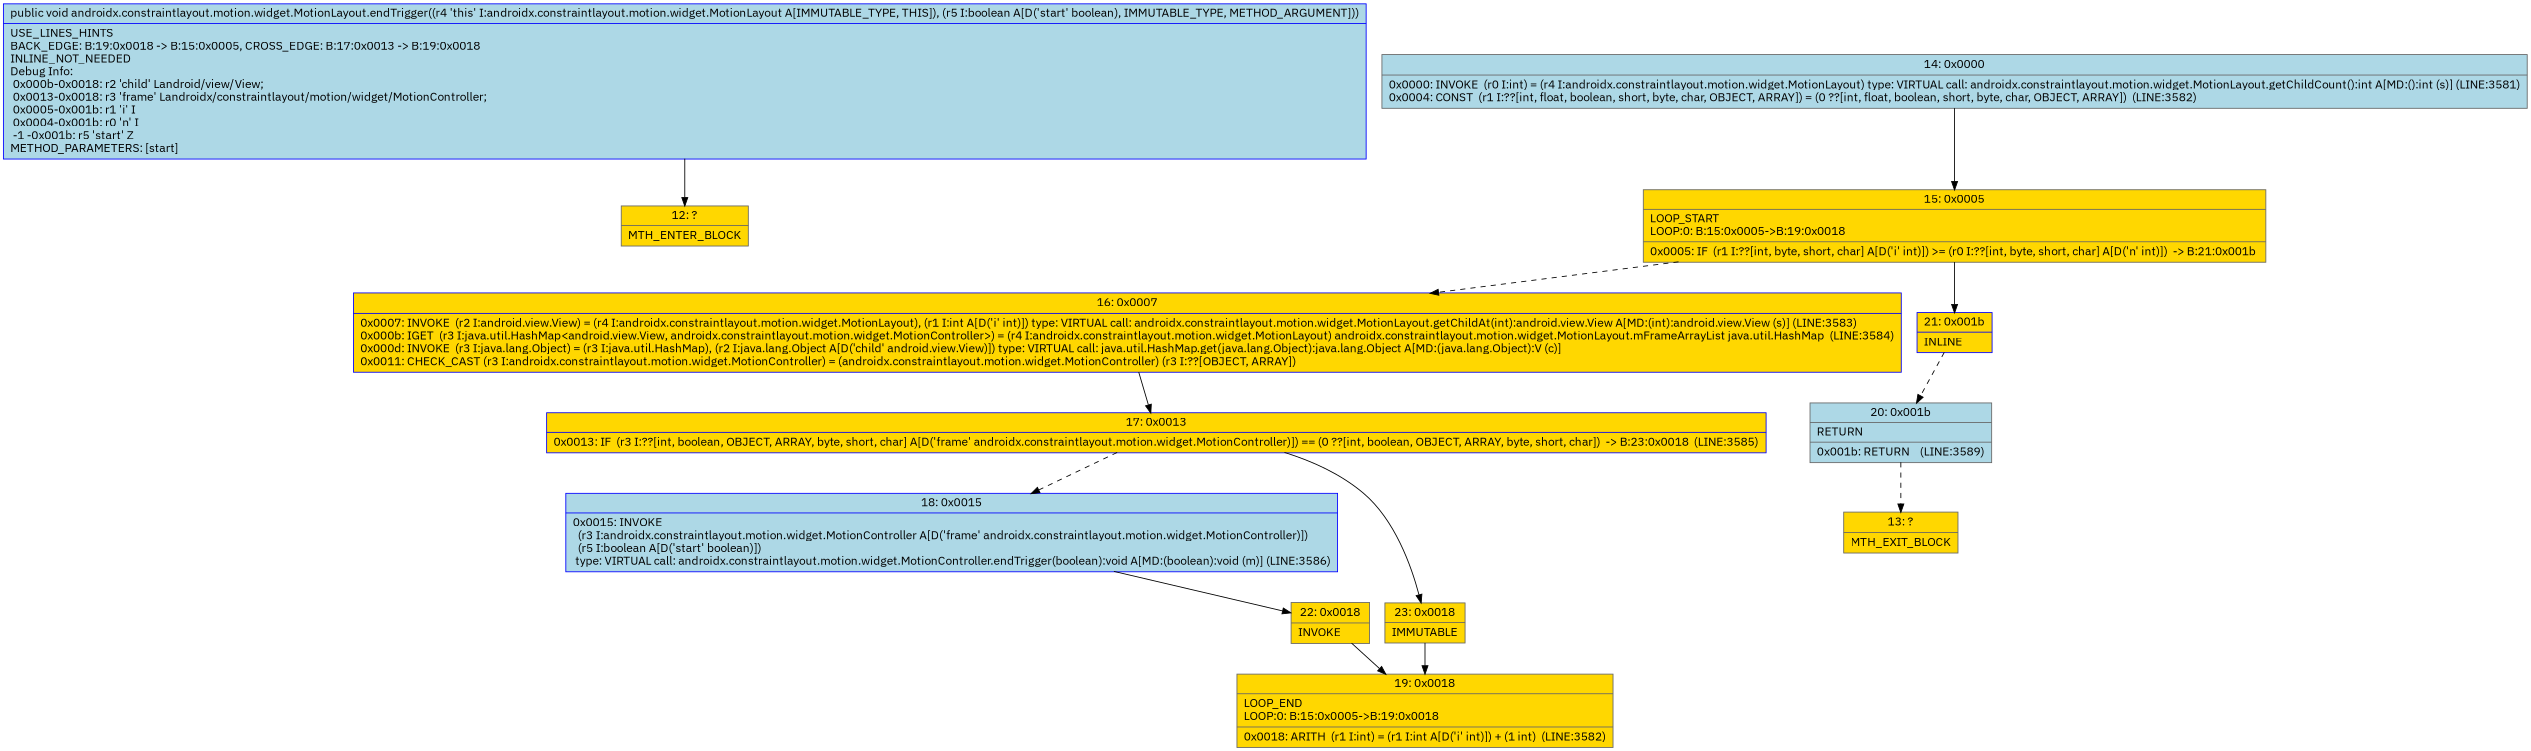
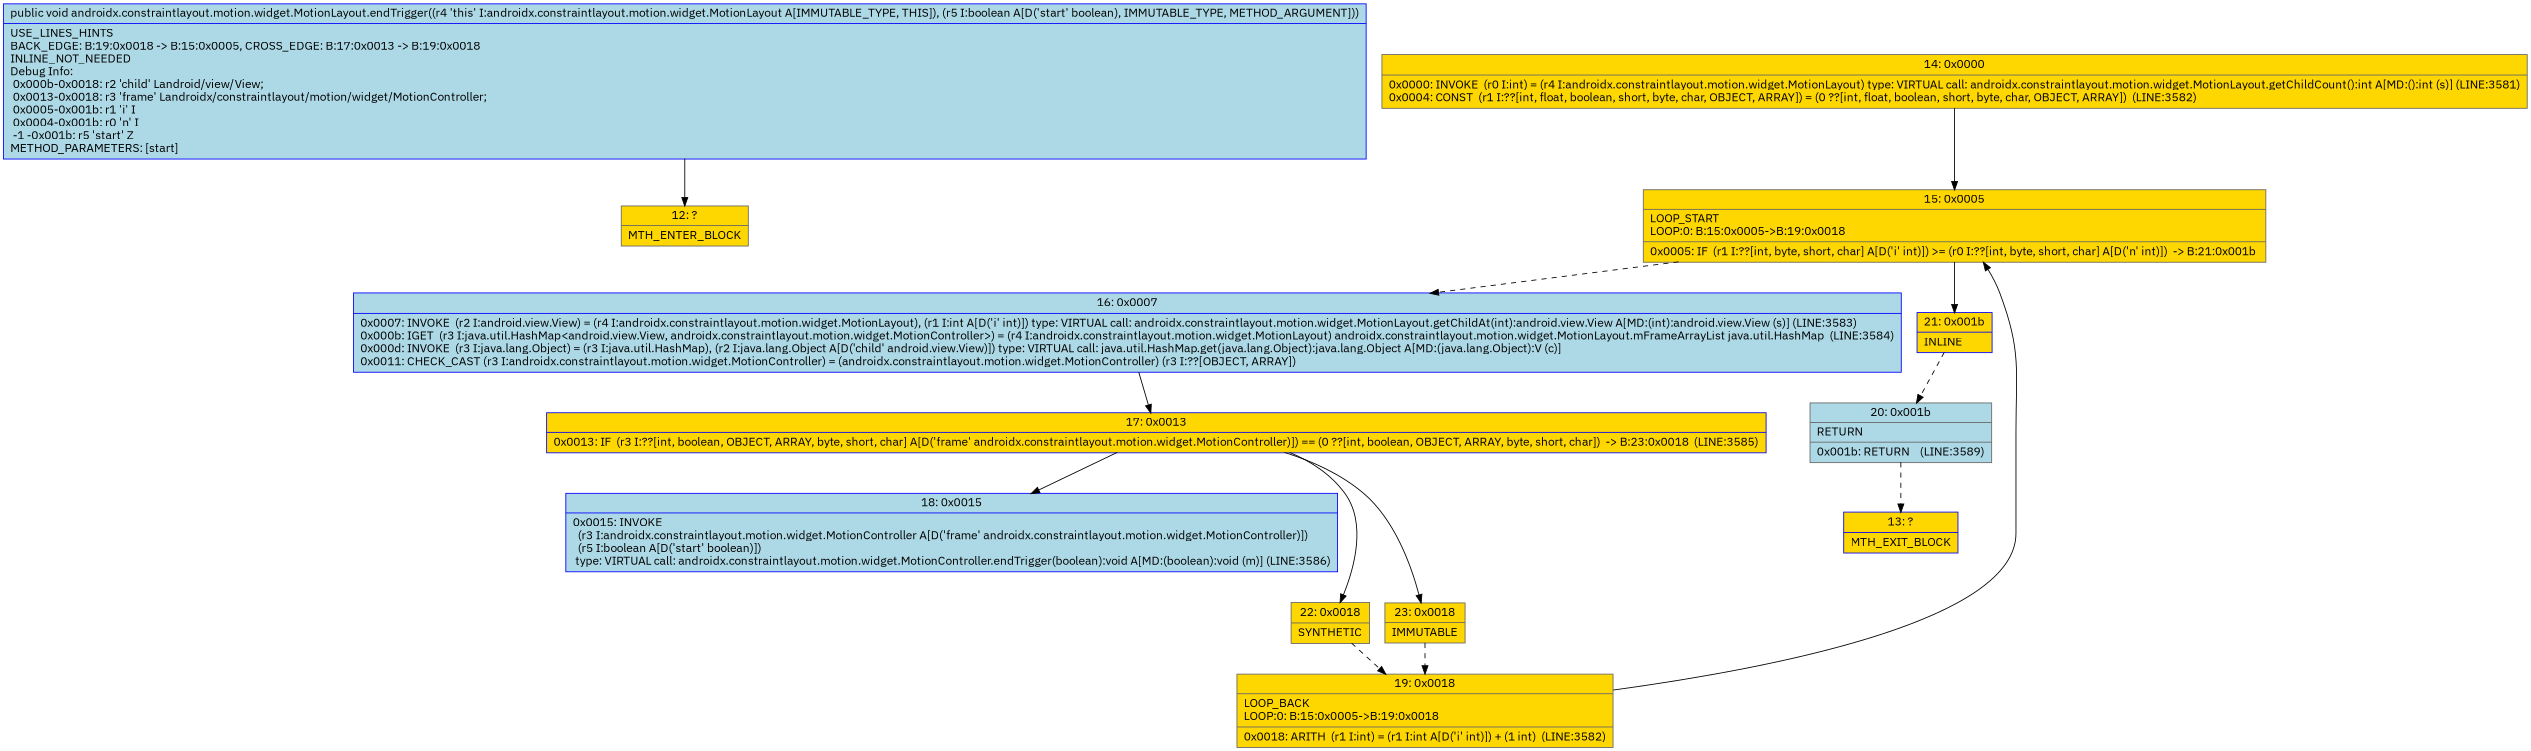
(1955, 81) -> (1955, 81)
(1127, 333) -> (1127, 333)
(1078, 471) -> (1078, 471)
(1901, 533) -> (1901, 533)
(1198, 591) -> (1353, 510)
none -> (1960, 600)
(1320, 633) -> (1330, 633)
(1425, 654) -> (1425, 654)
(1366, 656) -> (1366, 656)
(1274, 704) -> (1277, 704)
